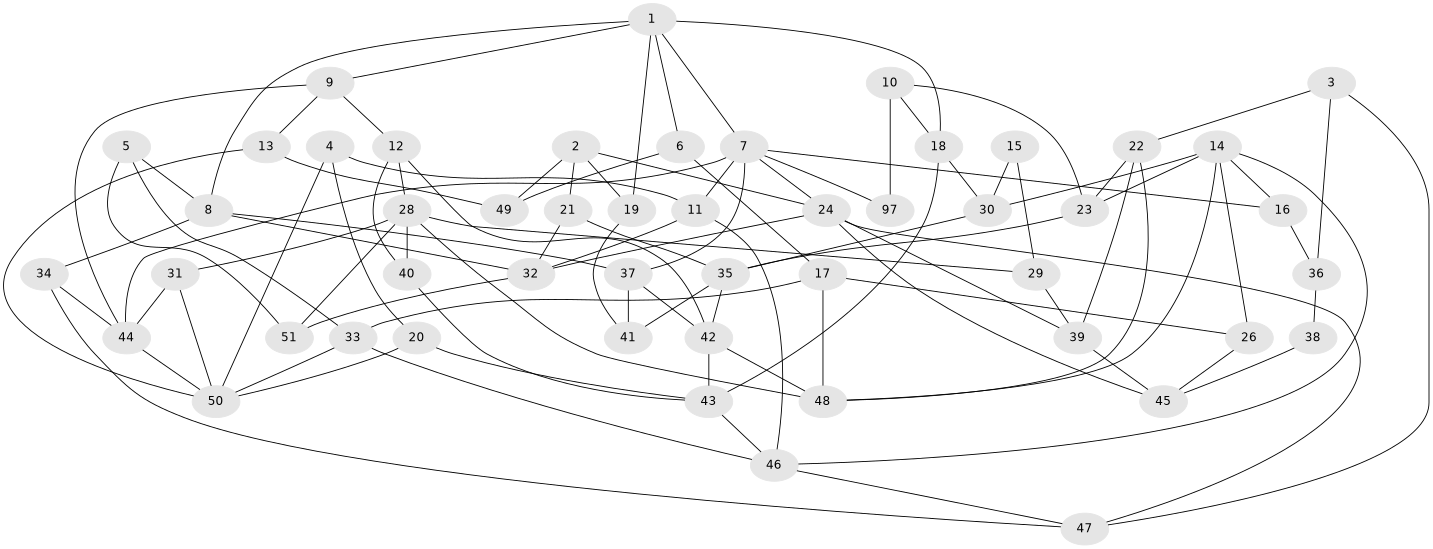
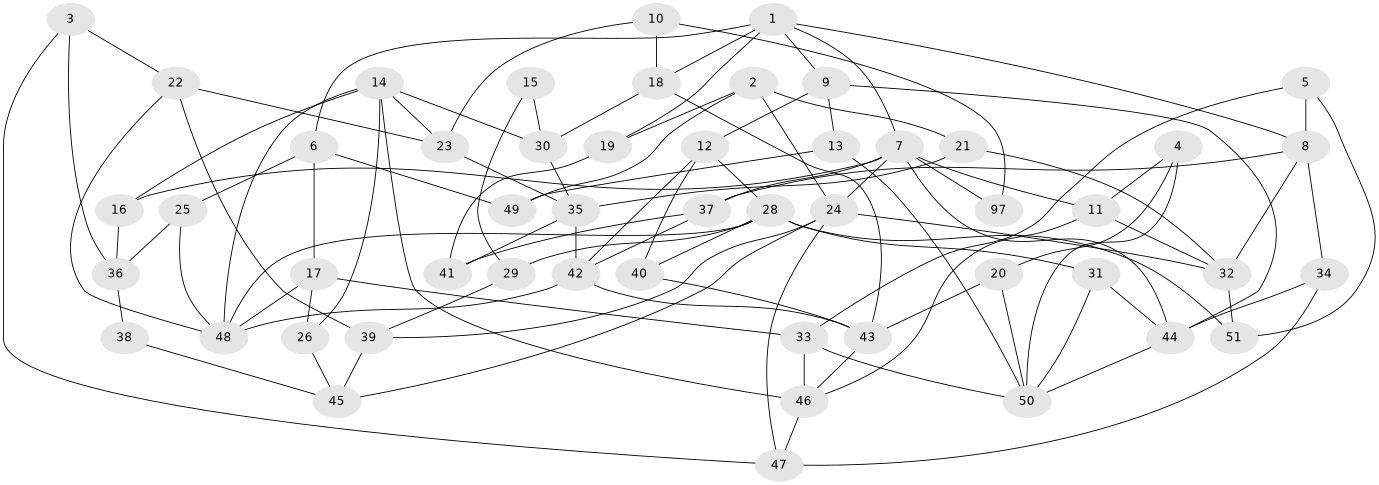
none -> (183, 211)
